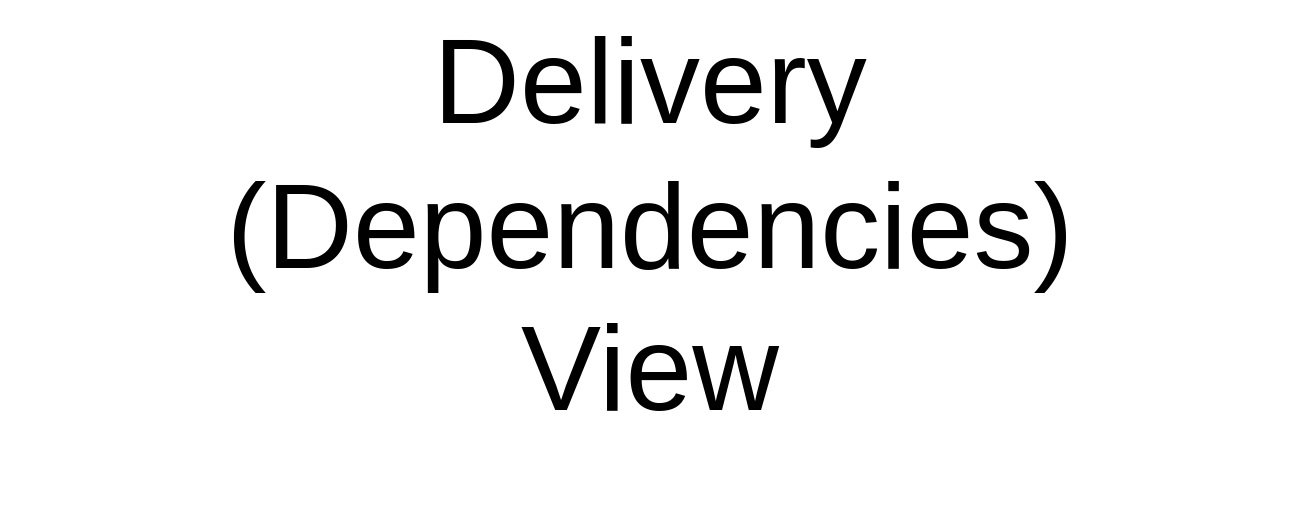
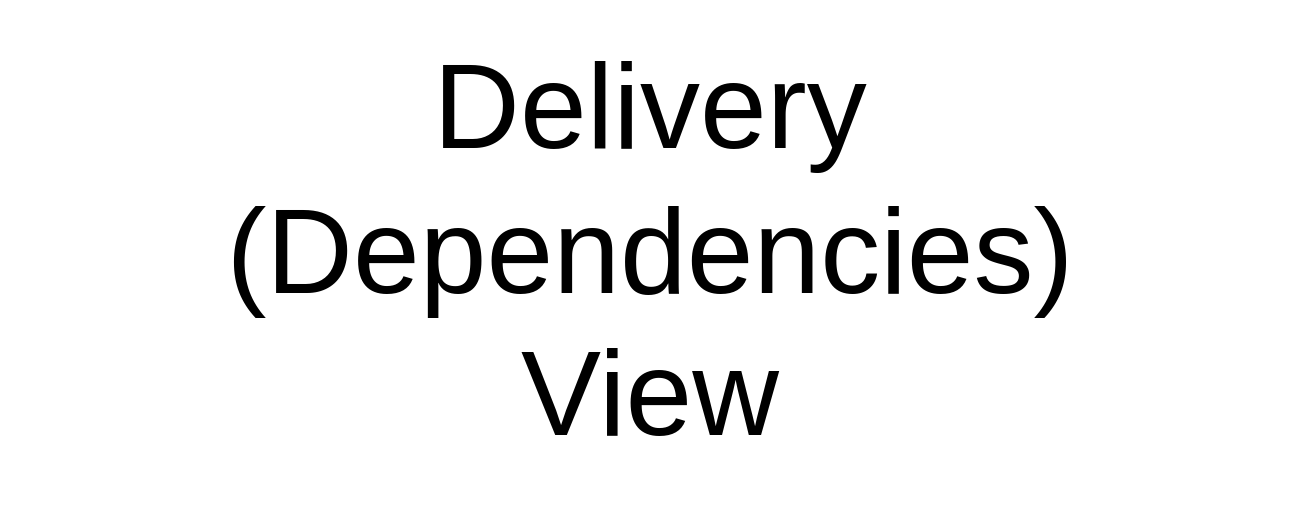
(651, 226) -> (651, 251)
